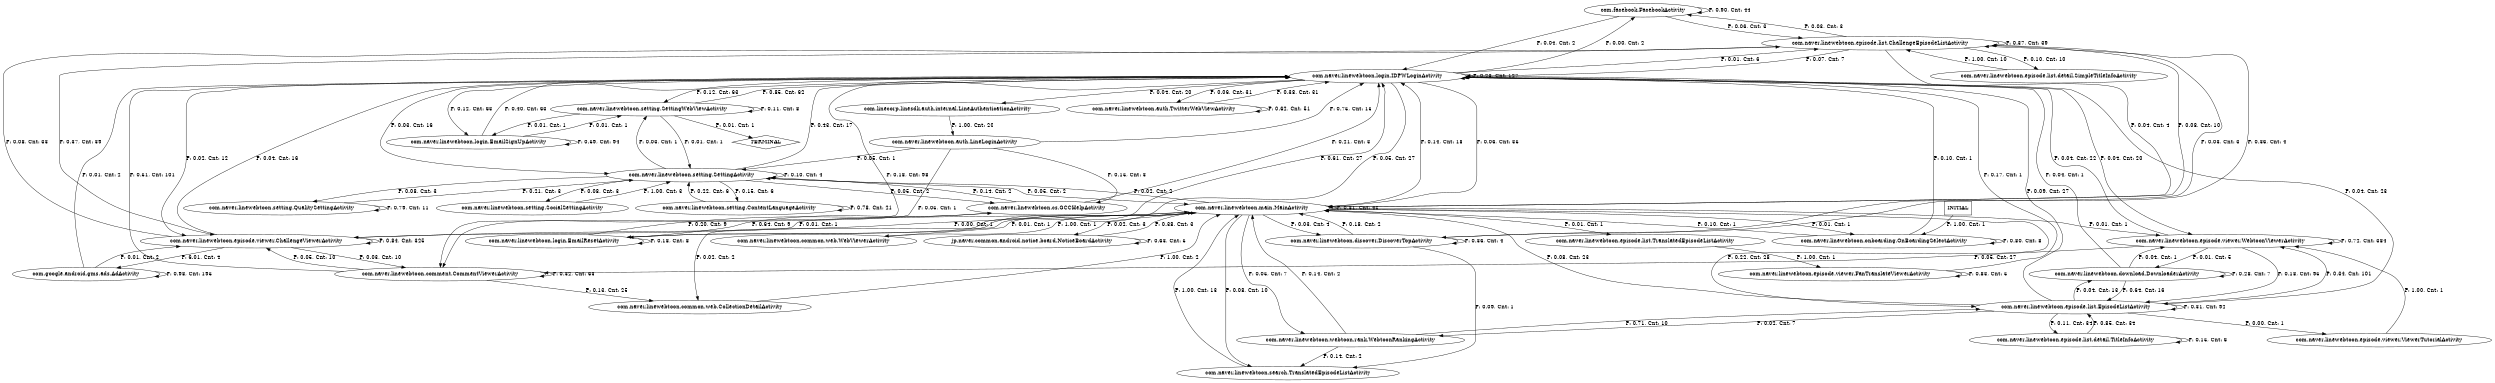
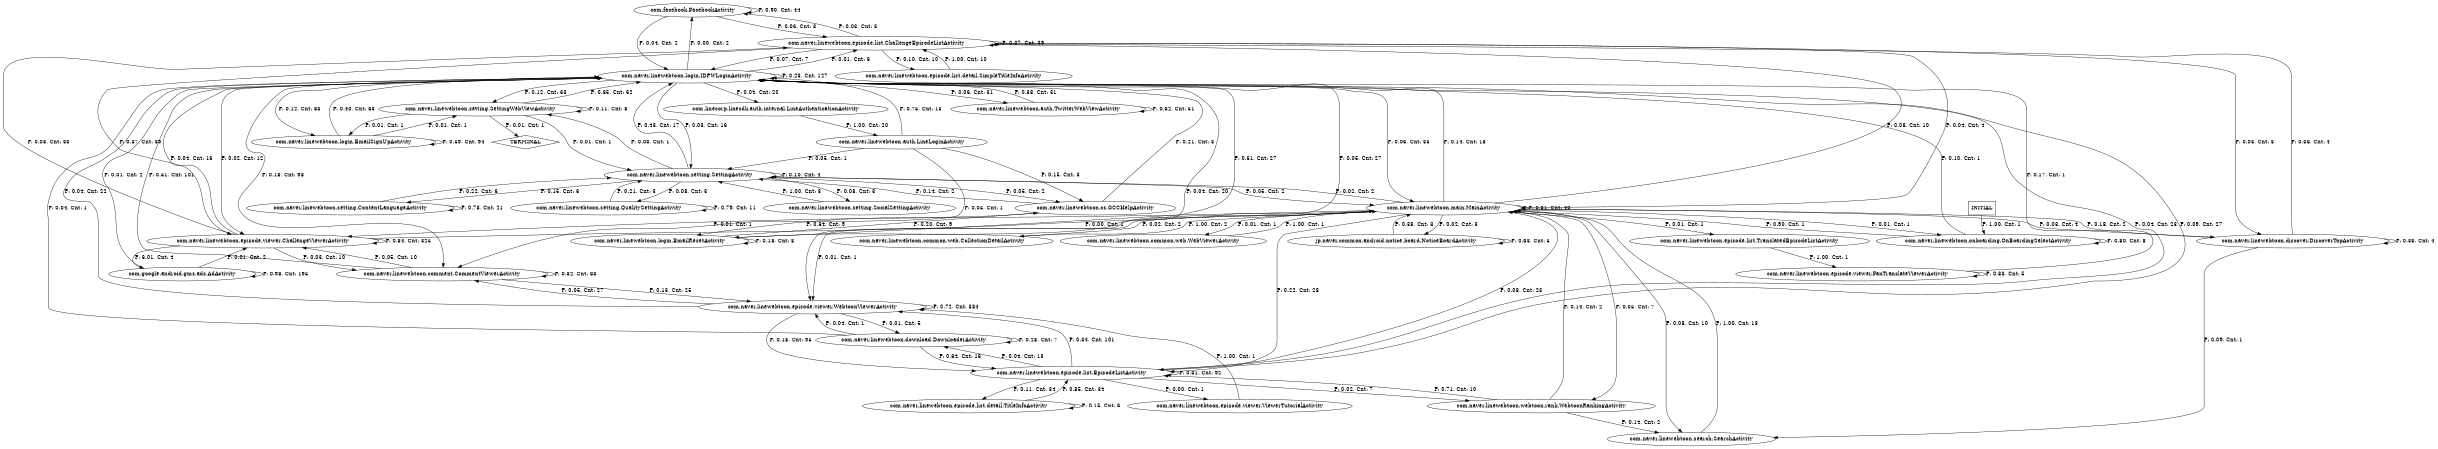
(1717, 225) -> (1786, 225)
(568, 290) -> (625, 290)
(1288, 373) -> (1691, 439)
